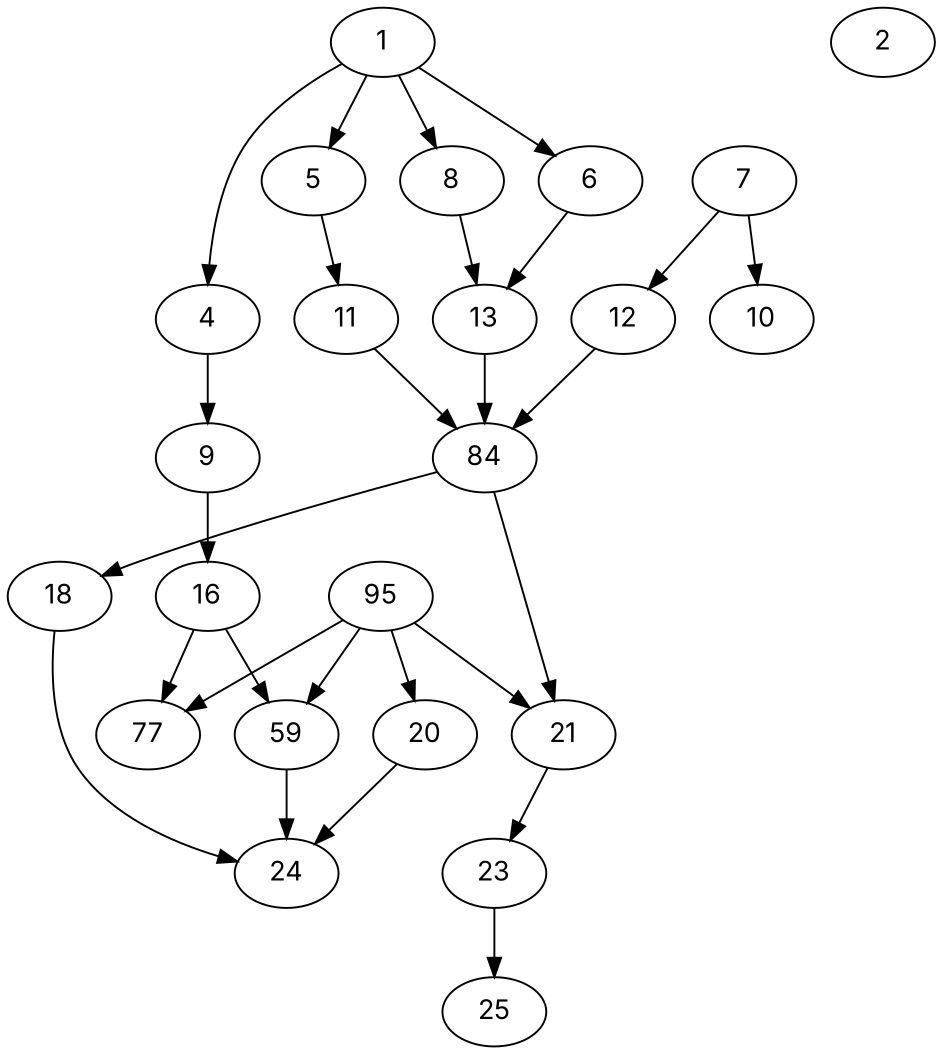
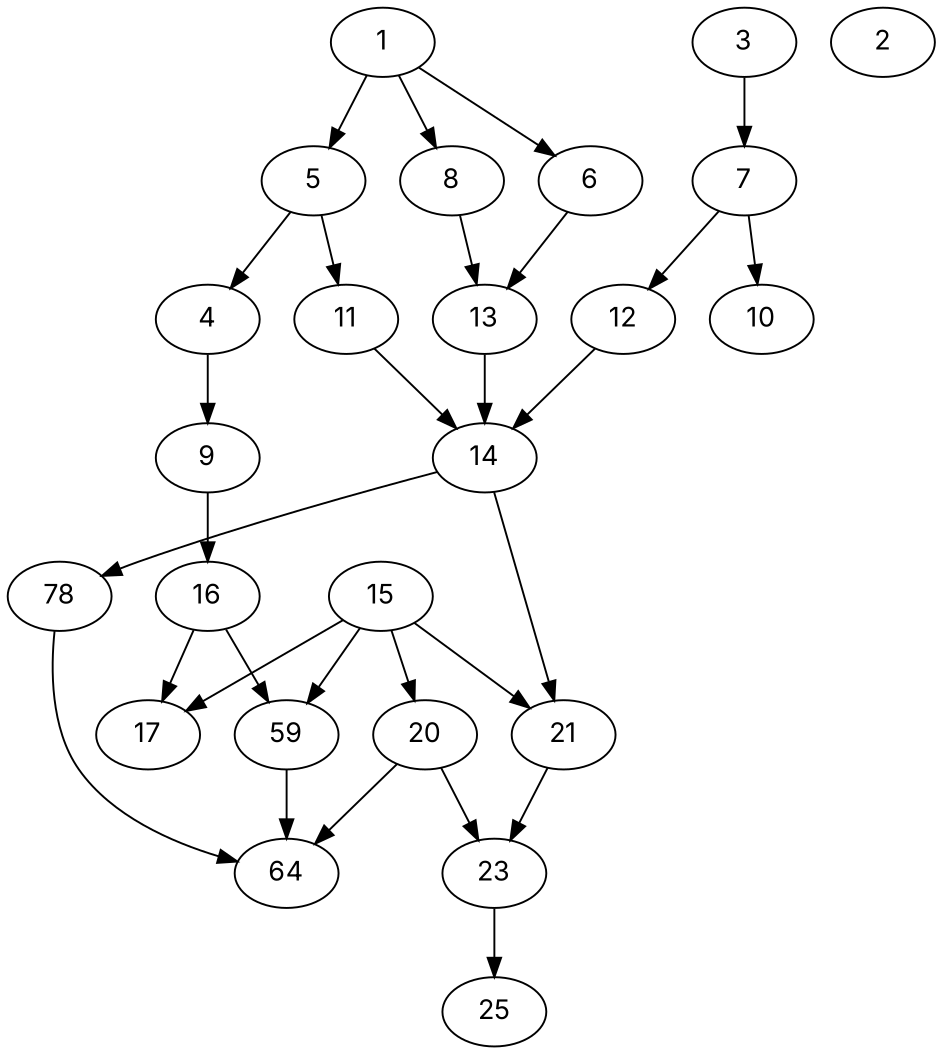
none -> (744, 42)
(245, 145) -> (267, 242)
(485, 458) -> (485, 458)
(60, 596) -> (60, 596)
(381, 596) -> (381, 596)
(148, 735) -> (148, 735)
none -> (455, 795)
(287, 873) -> (287, 873)
